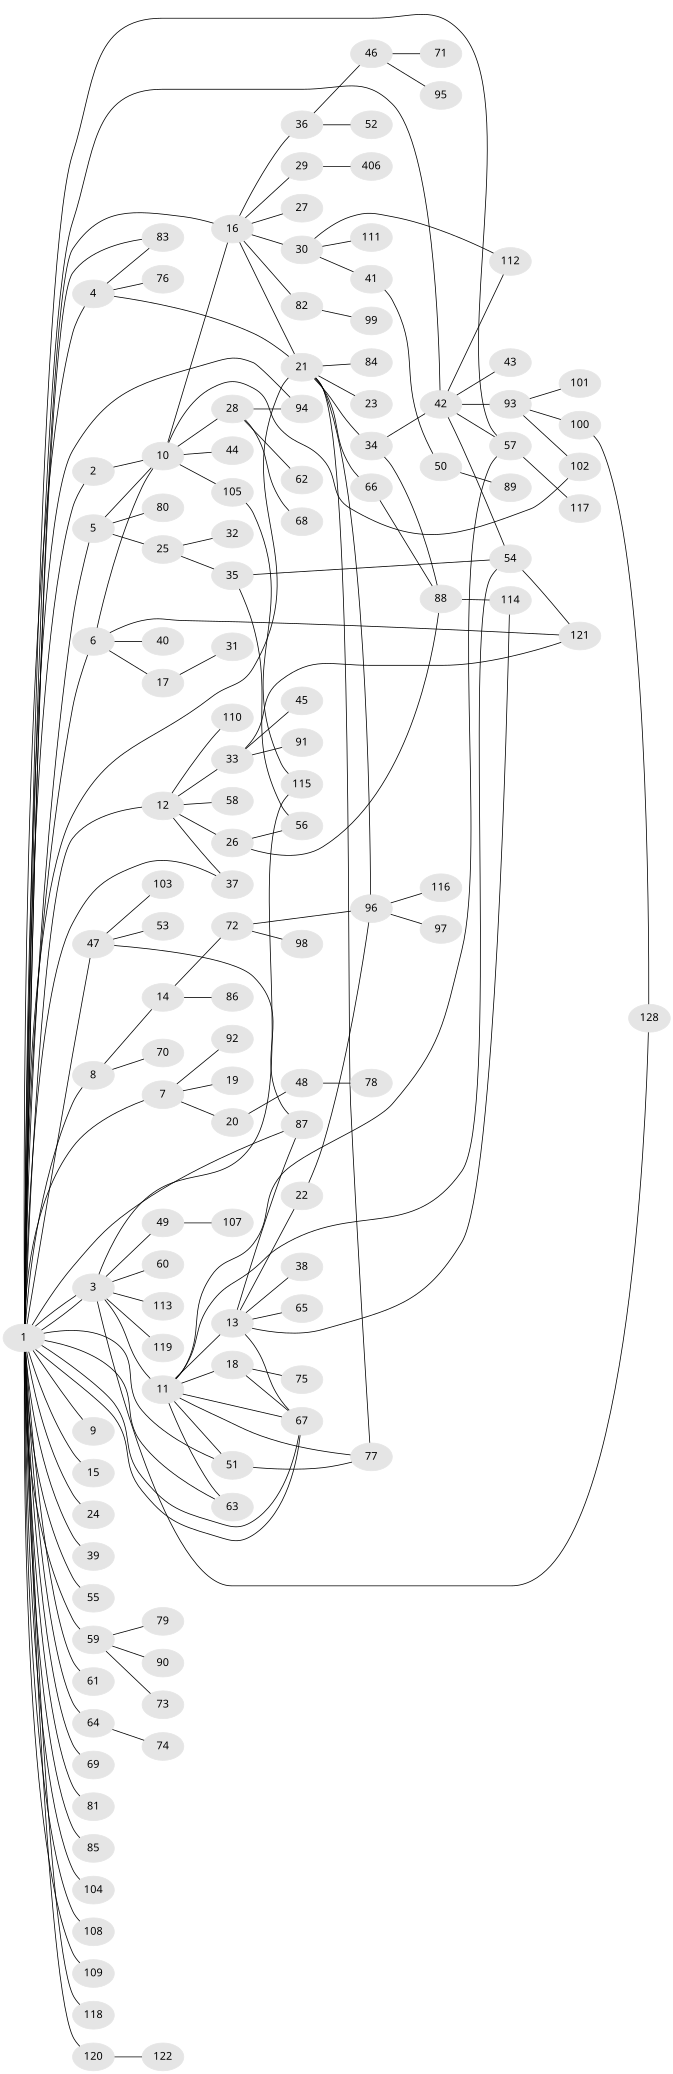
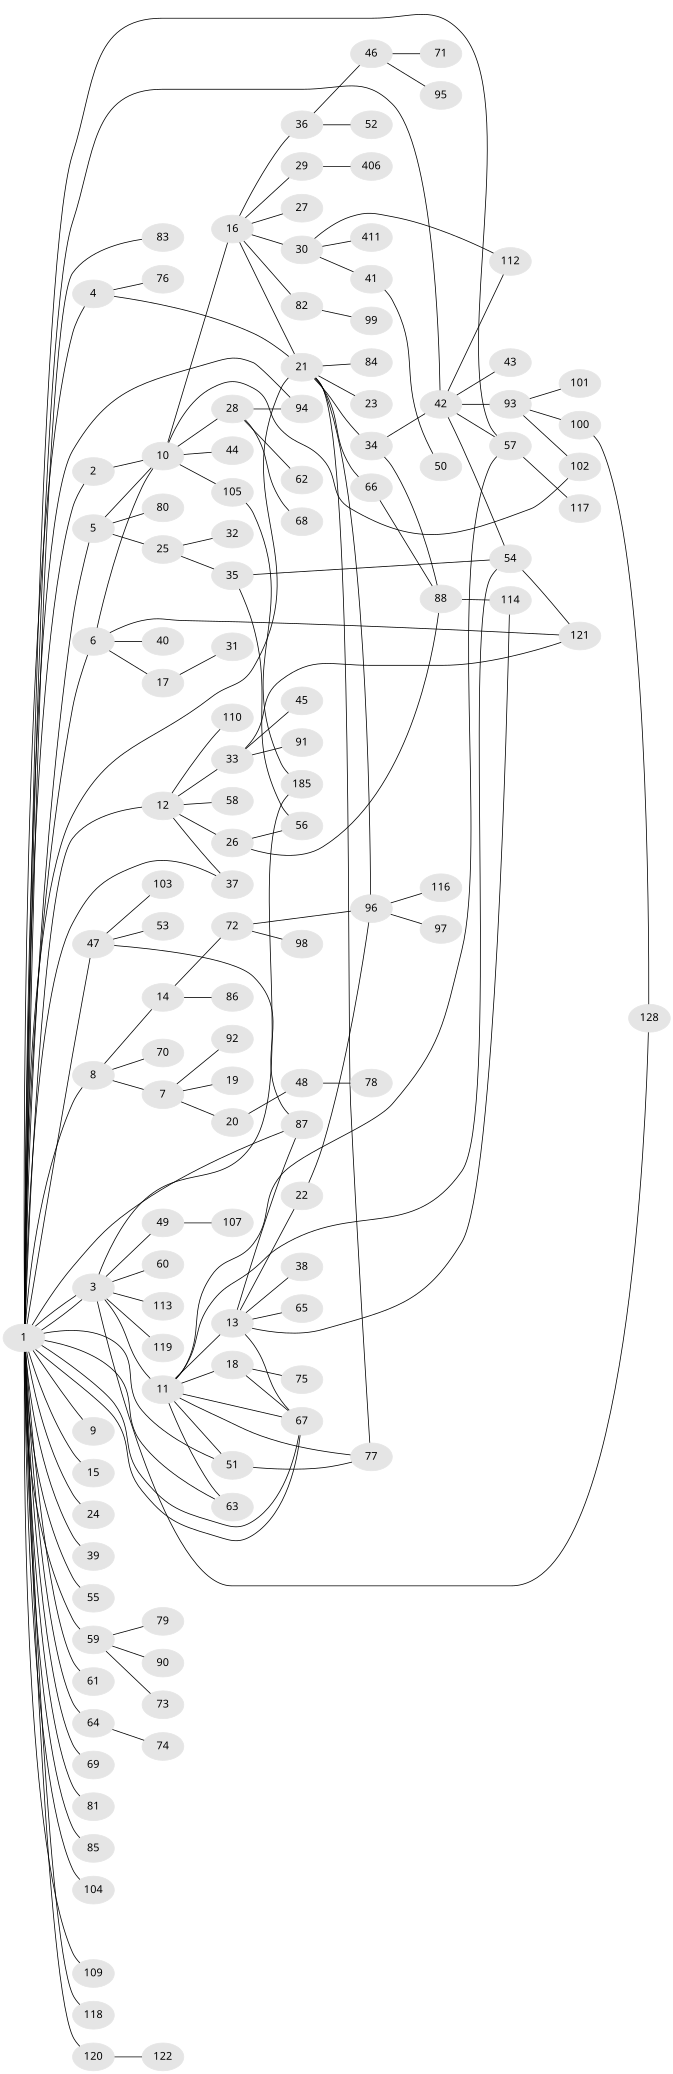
(371, 238) -> (371, 238)
(128, 266) -> none
(510, 488) -> none
(39, 708) -> none
(302, 784) -> (302, 784)
(57, 1172) -> (128, 1085)
(93, 1932) -> none
